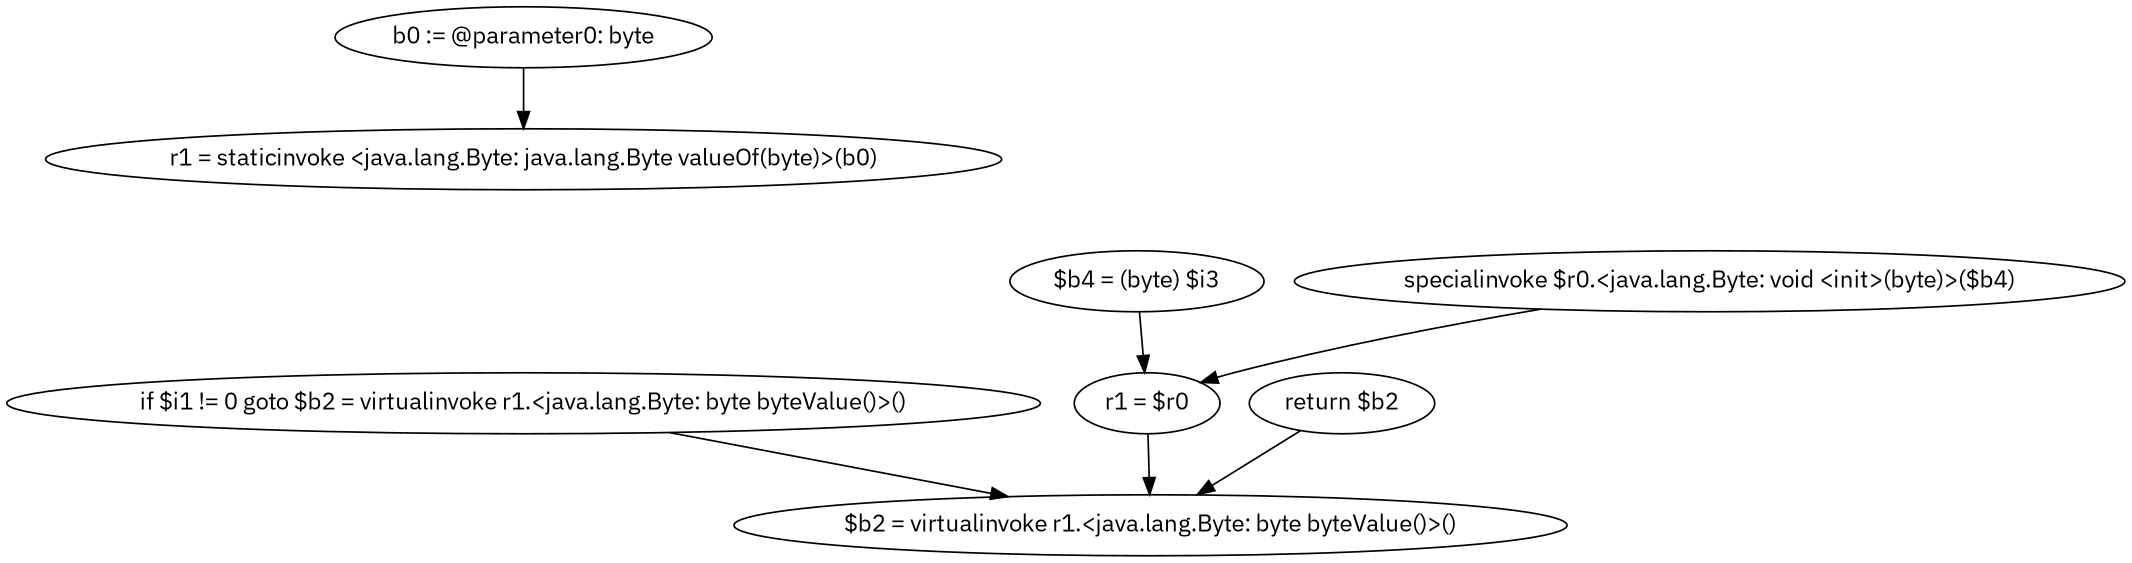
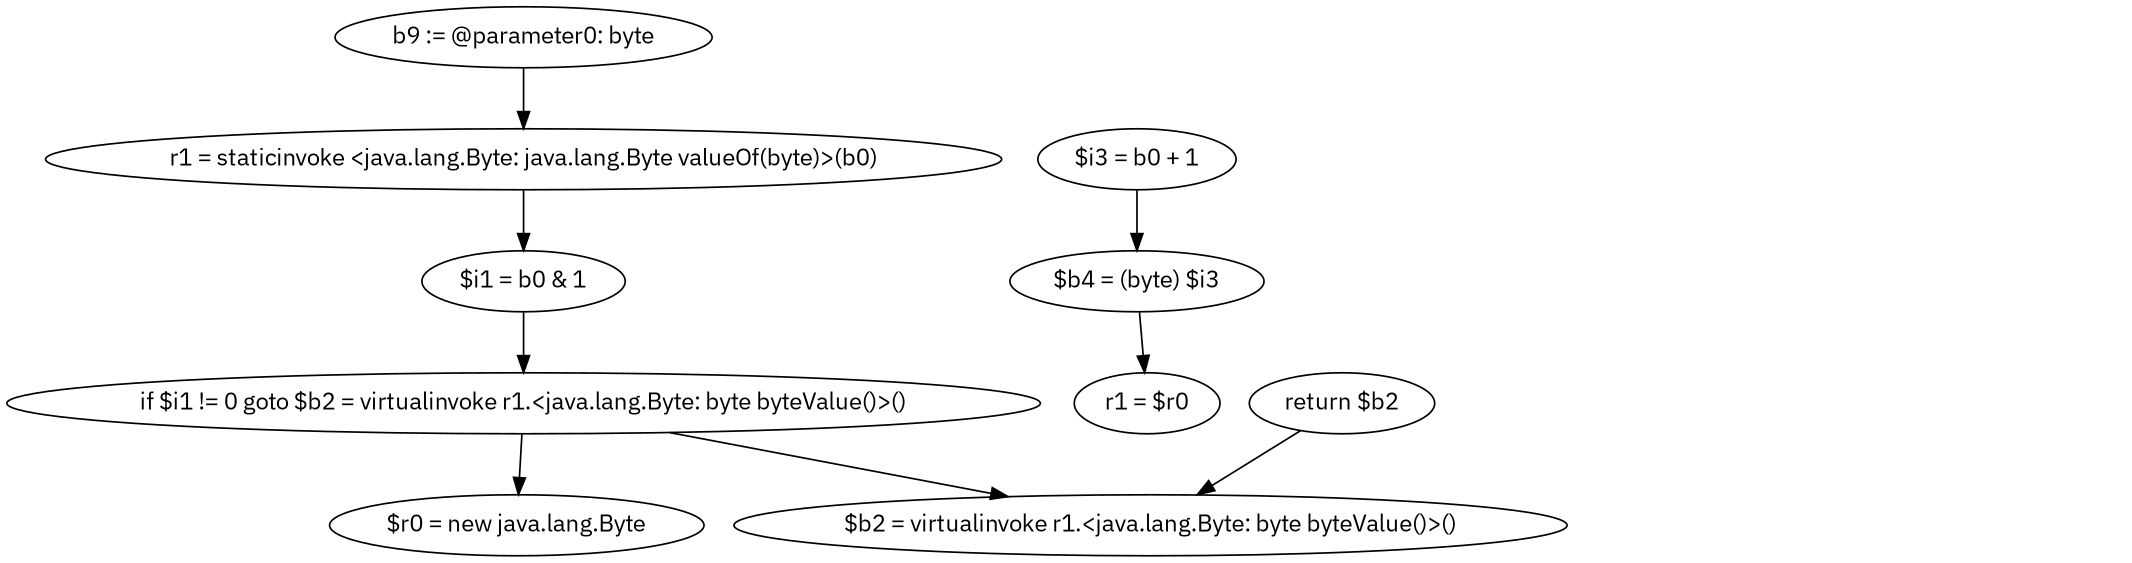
(524, 37) -> (524, 37)
none -> (1137, 159)
none -> (524, 281)
(1710, 281) -> none
(1149, 456) -> none
none -> (517, 525)
